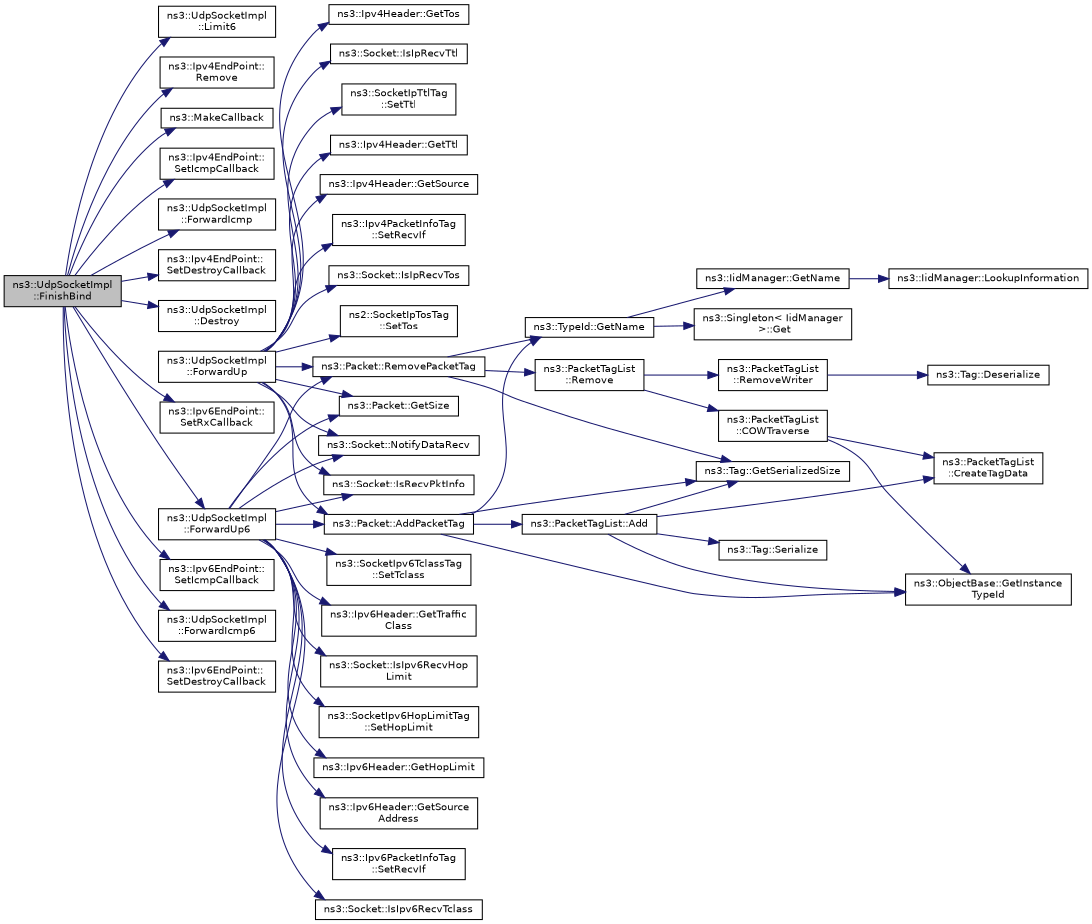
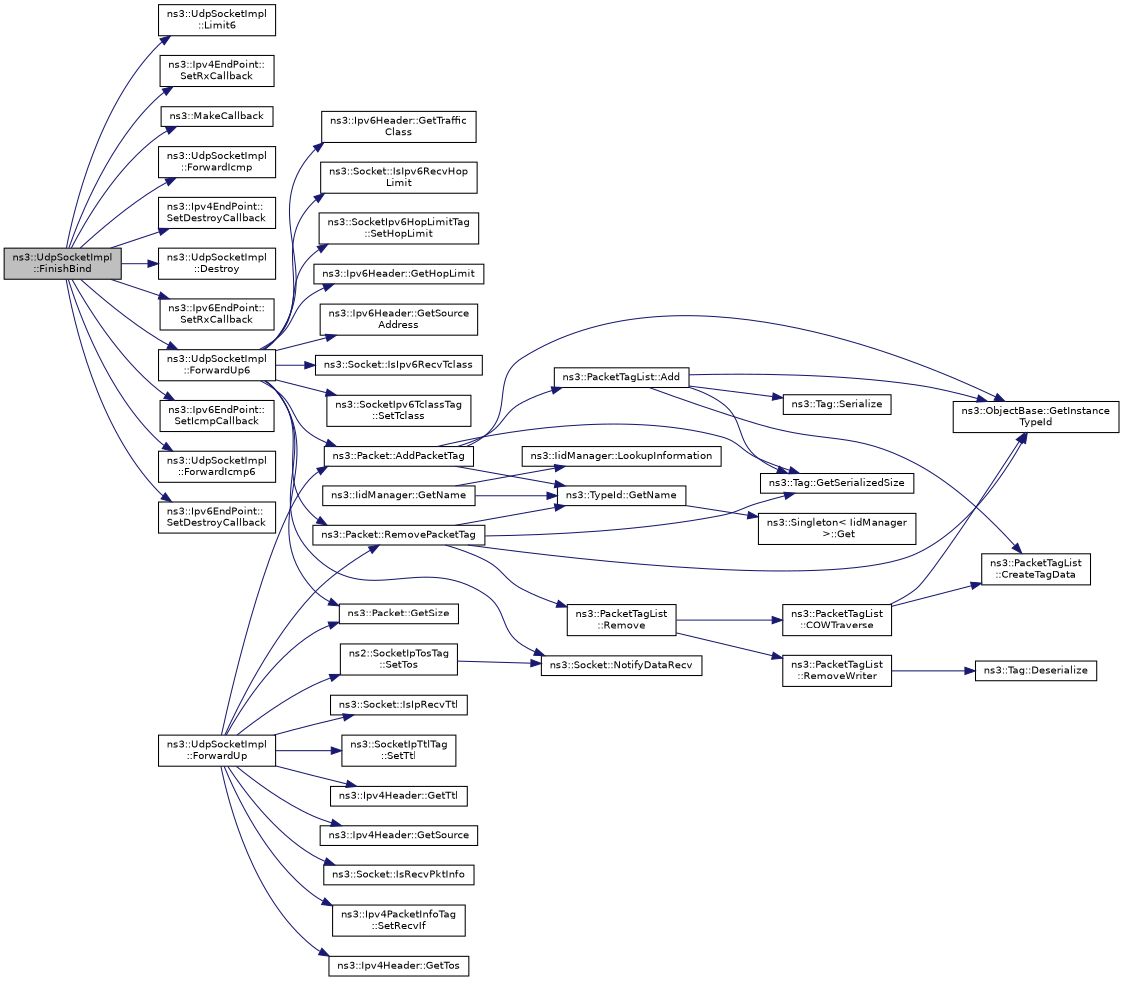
(217, 73) -> (217, 71)
(217, 164) -> none
(399, 276) -> none
(676, 304) -> (511, 496)
(298, 415) -> (494, 662)
(304, 505) -> none
none -> (770, 571)
(399, 864) -> none
